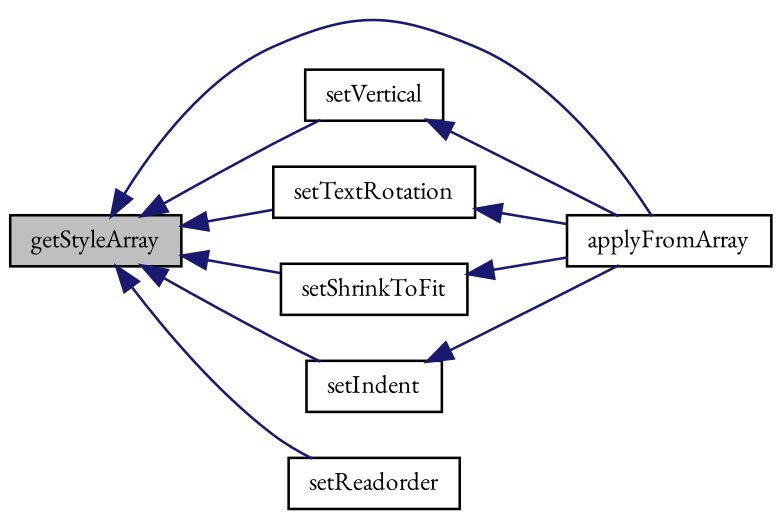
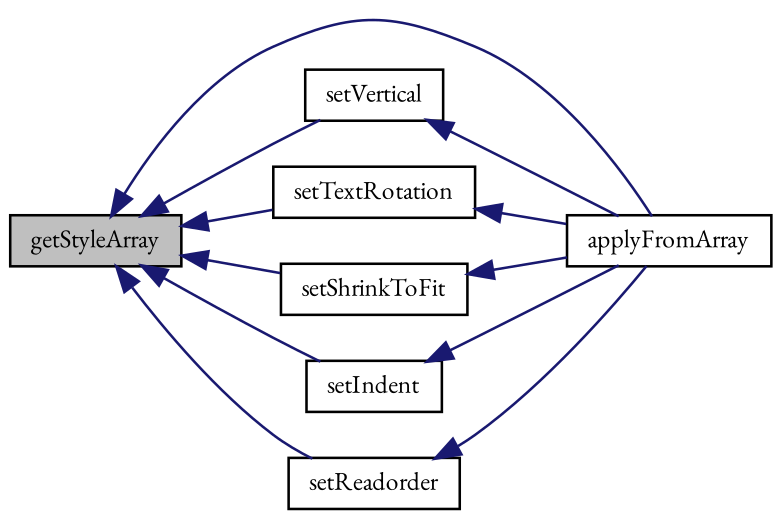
none -> (558, 363)
